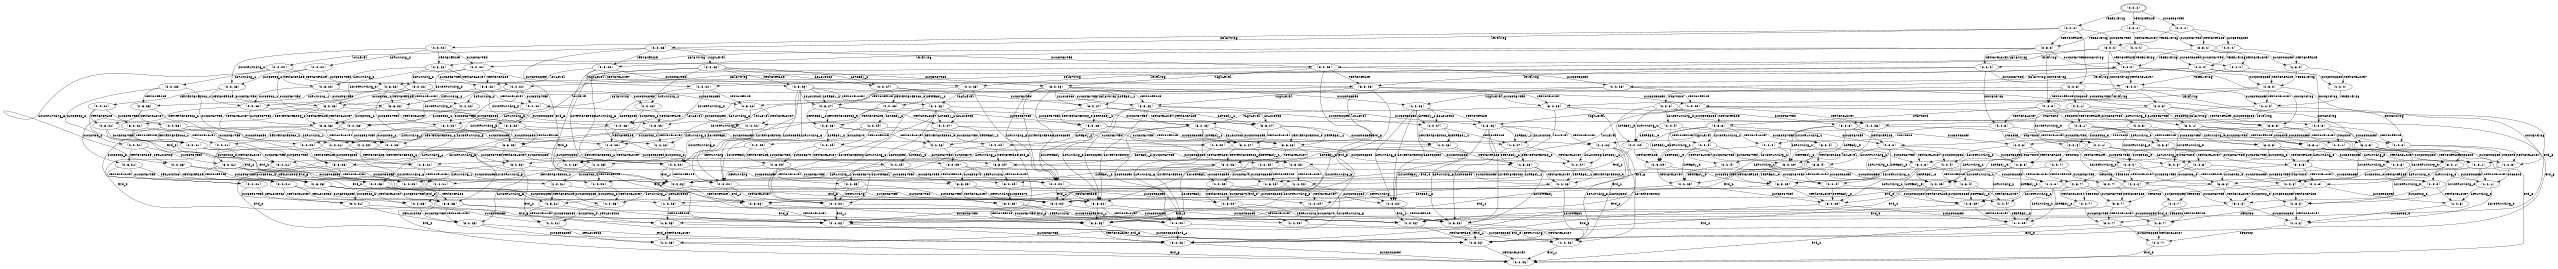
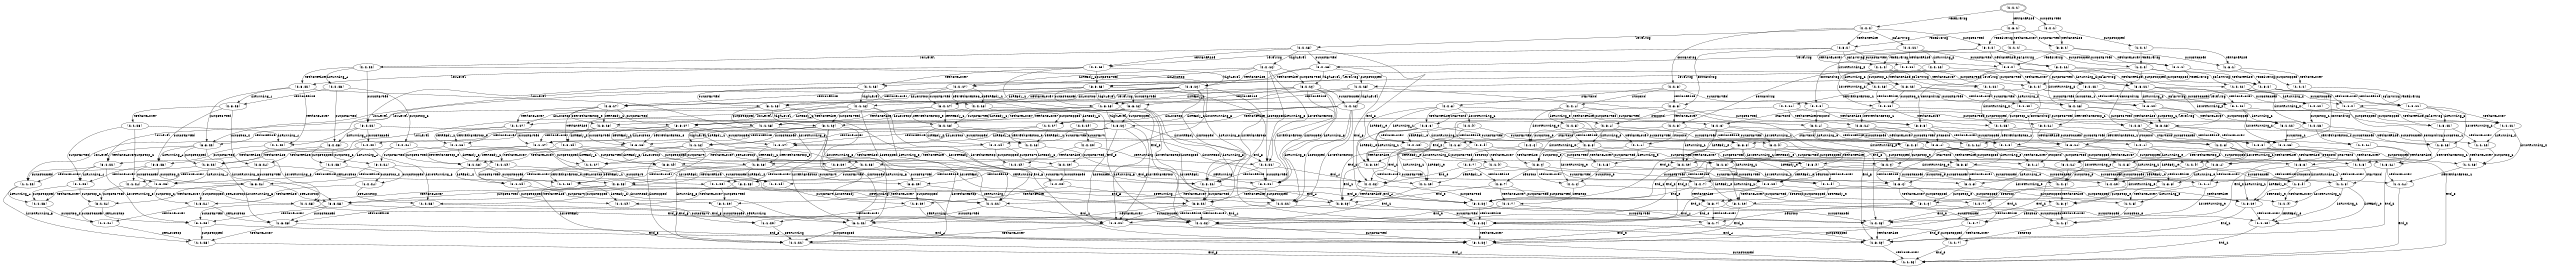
(862, 139) -> (570, 116)
